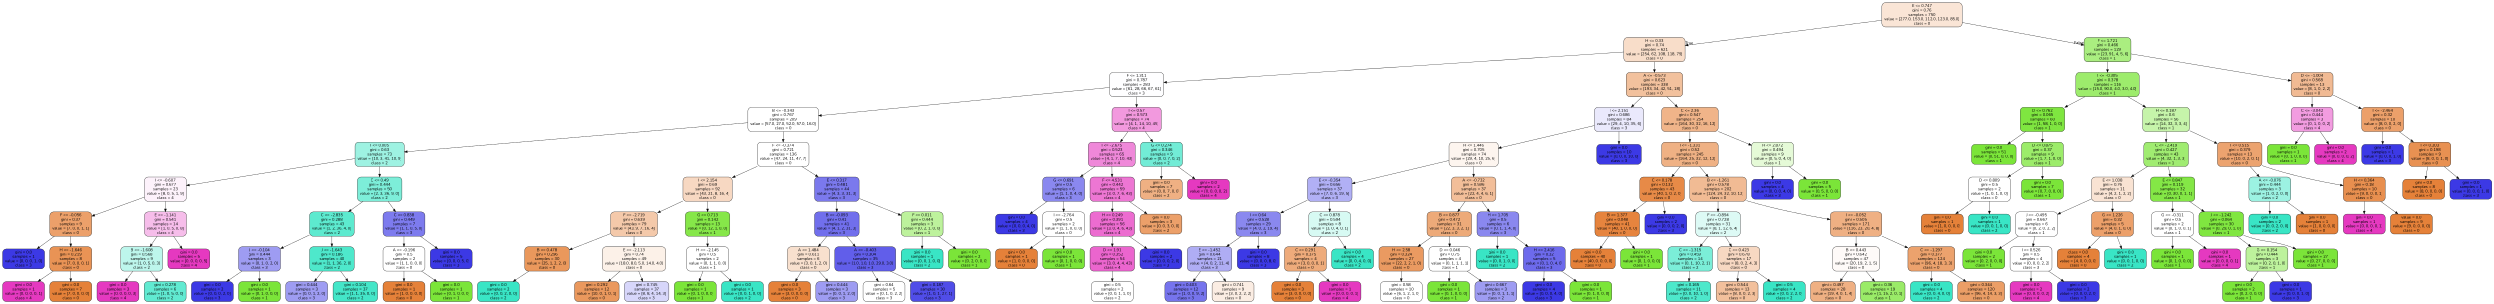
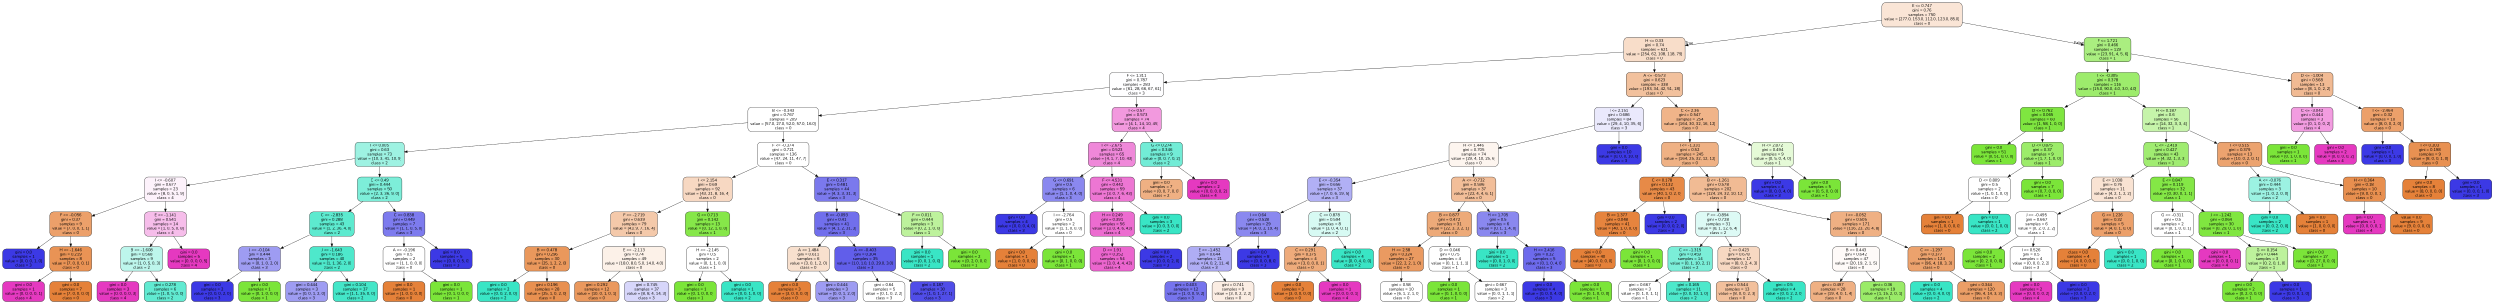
(1161, 224) -> (1161, 224)
none -> (547, 292)
(1112, 292) -> none
(1496, 292) -> (1496, 292)
none -> (1640, 292)
